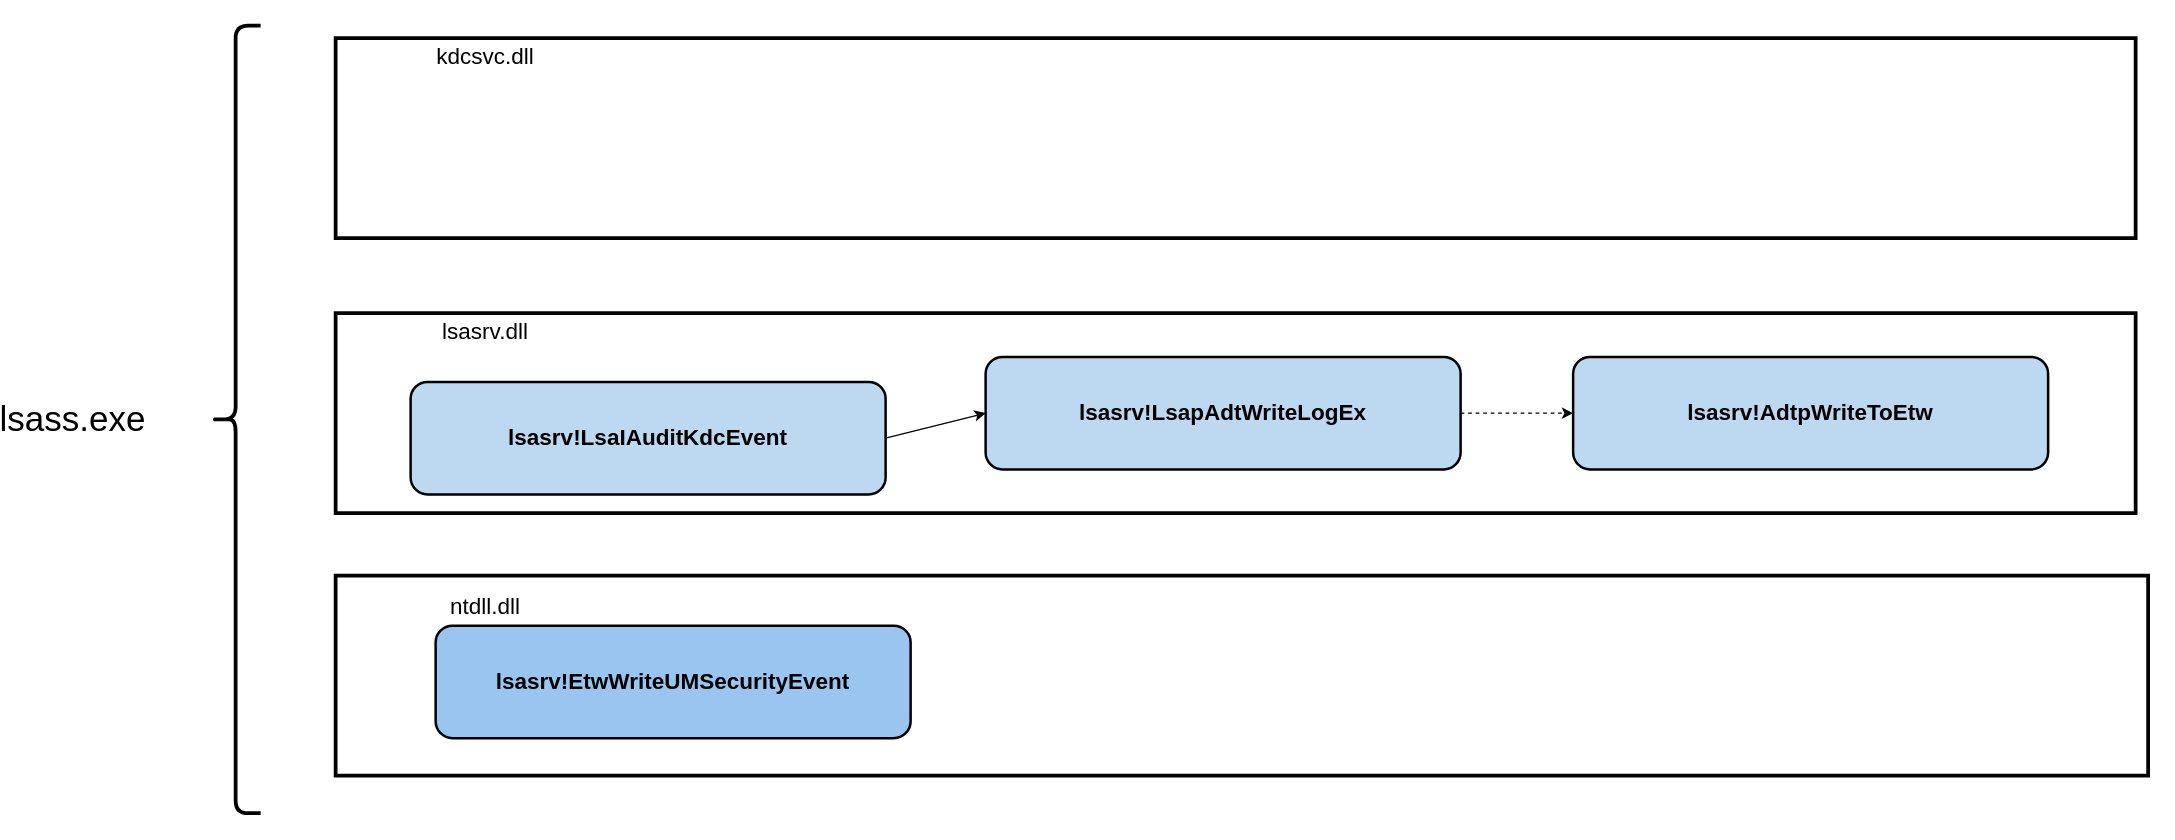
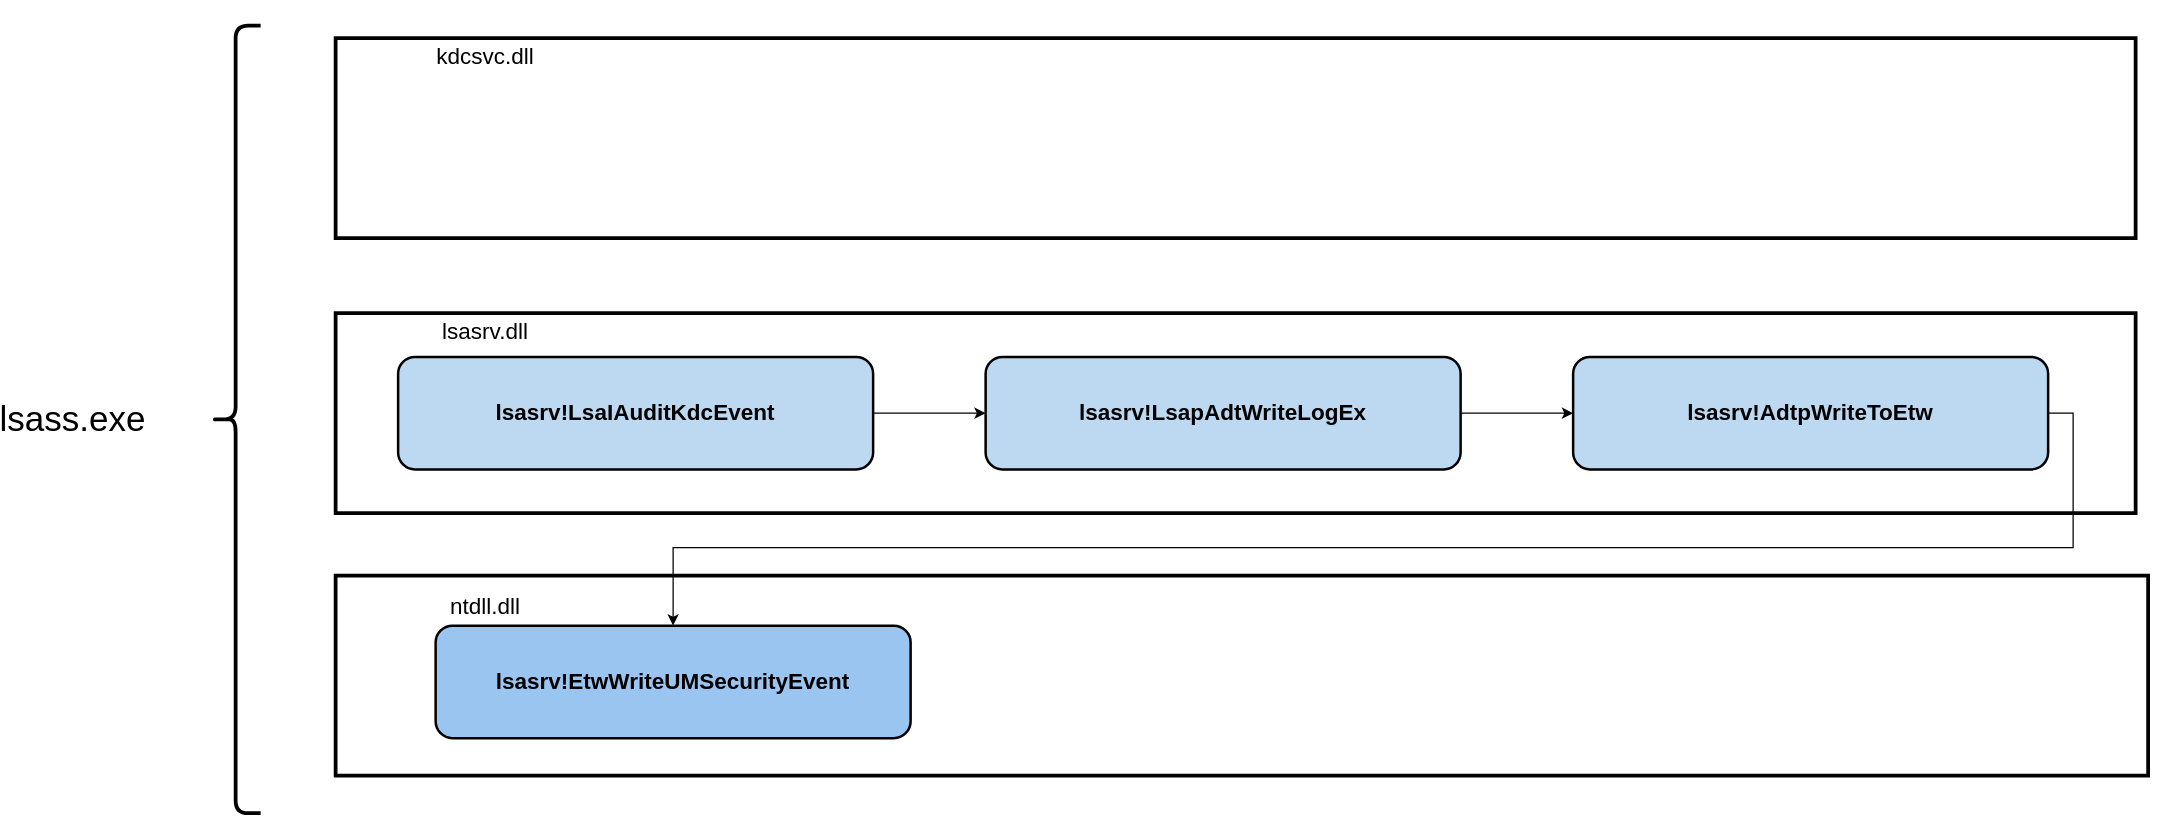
(1513, 413) -> (1513, 413)
(648, 438) -> (636, 413)
none -> (1418, 548)
